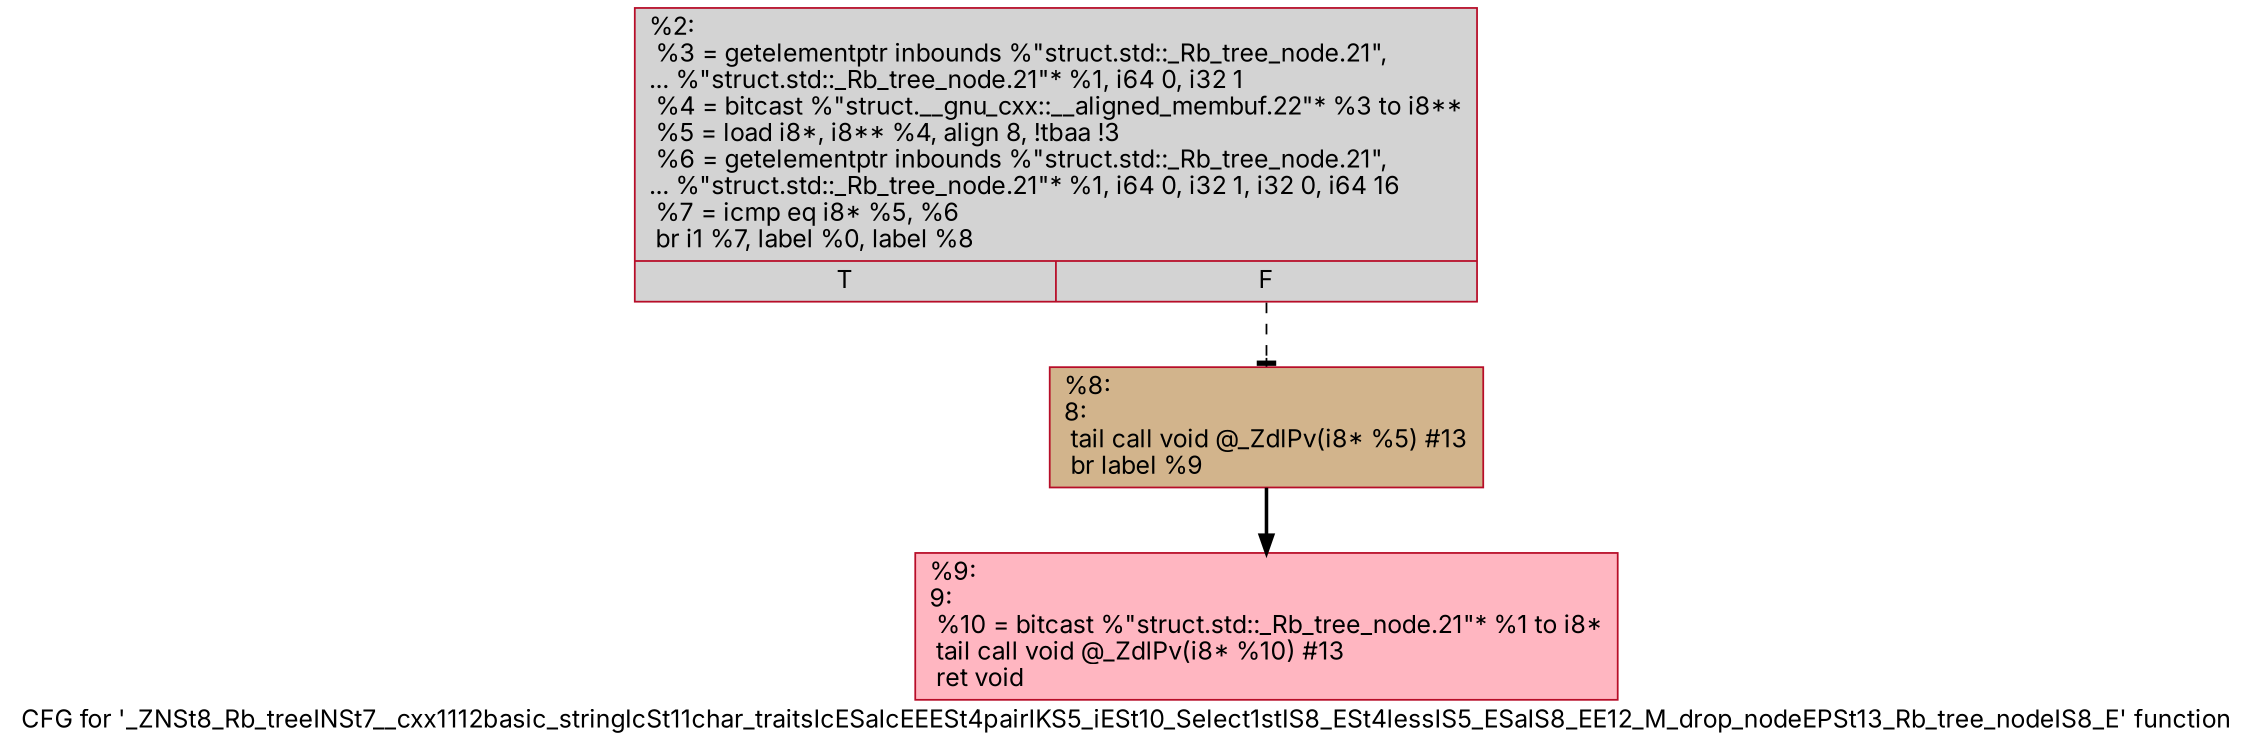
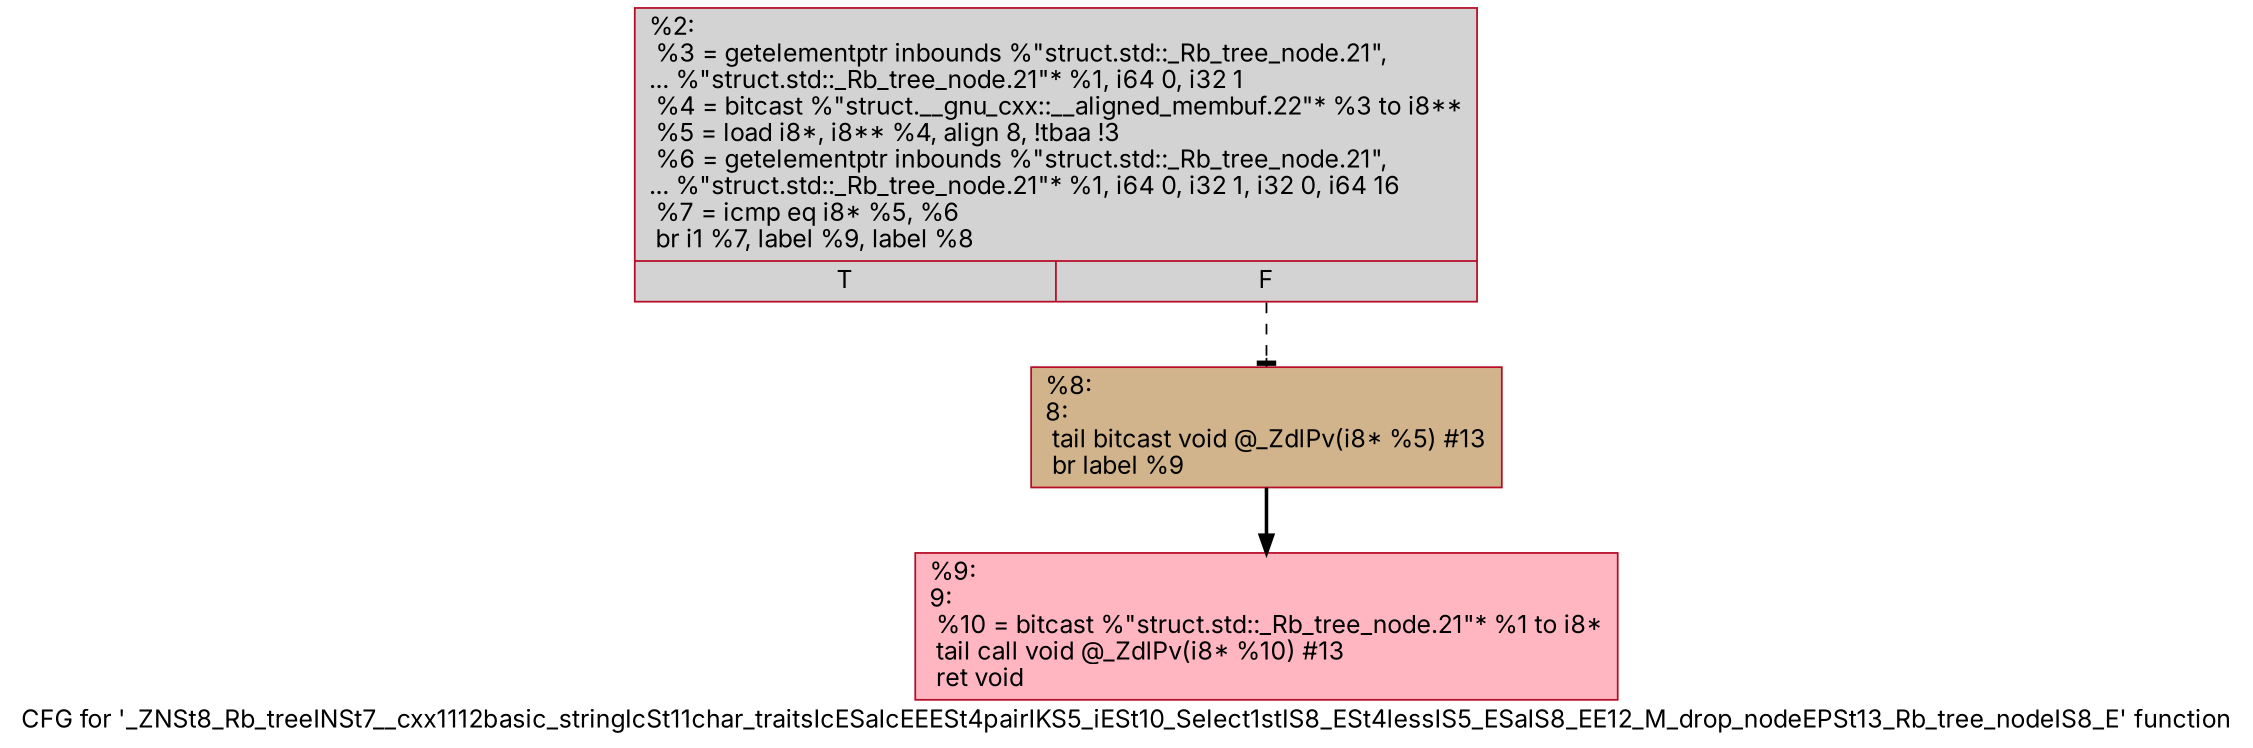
(812, 240) -> (812, 240)
(1266, 440) -> (1266, 440)
